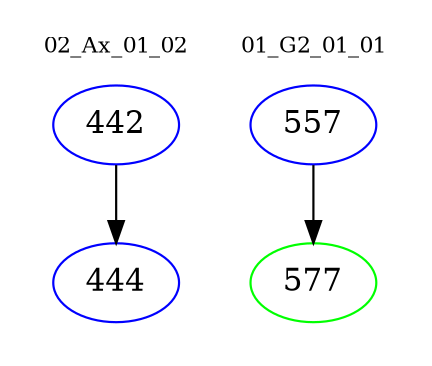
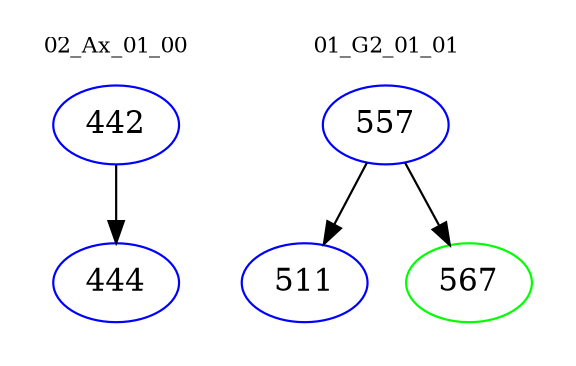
(116, 47) -> (116, 47)
none -> (305, 283)
(313, 283) -> (469, 283)
